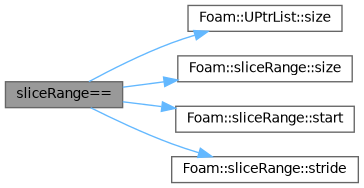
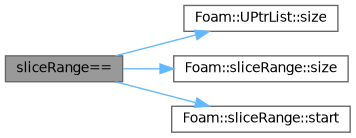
(265, 170) -> none
